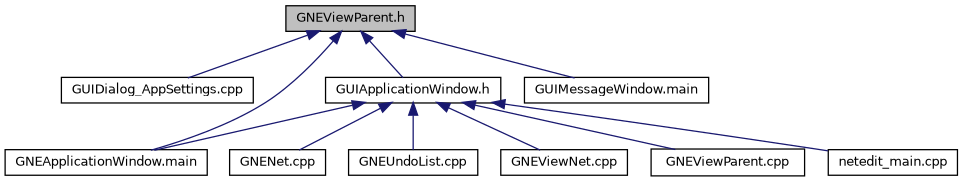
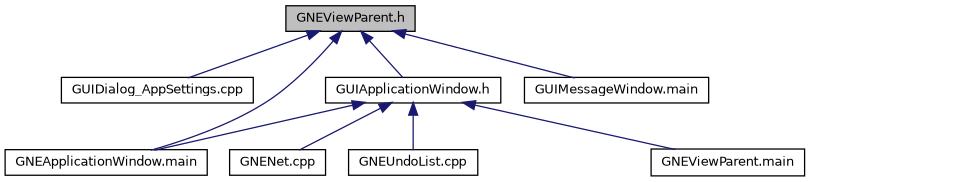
(564, 162) -> none
(728, 162) -> (728, 162)
(893, 162) -> none
